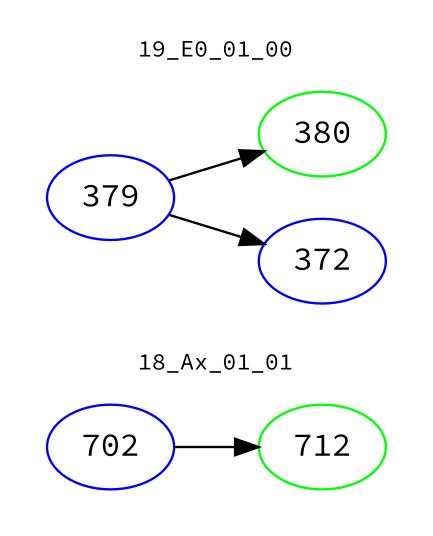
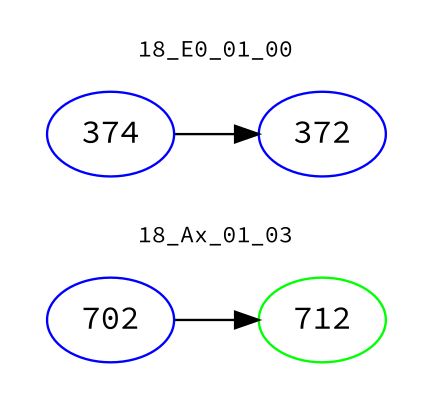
(216, 51) -> (216, 51)
(322, 134) -> none
(111, 198) -> (111, 134)
(216, 364) -> (216, 236)
